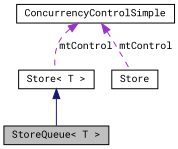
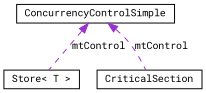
(135, 79) -> (150, 79)
(56, 135) -> none
